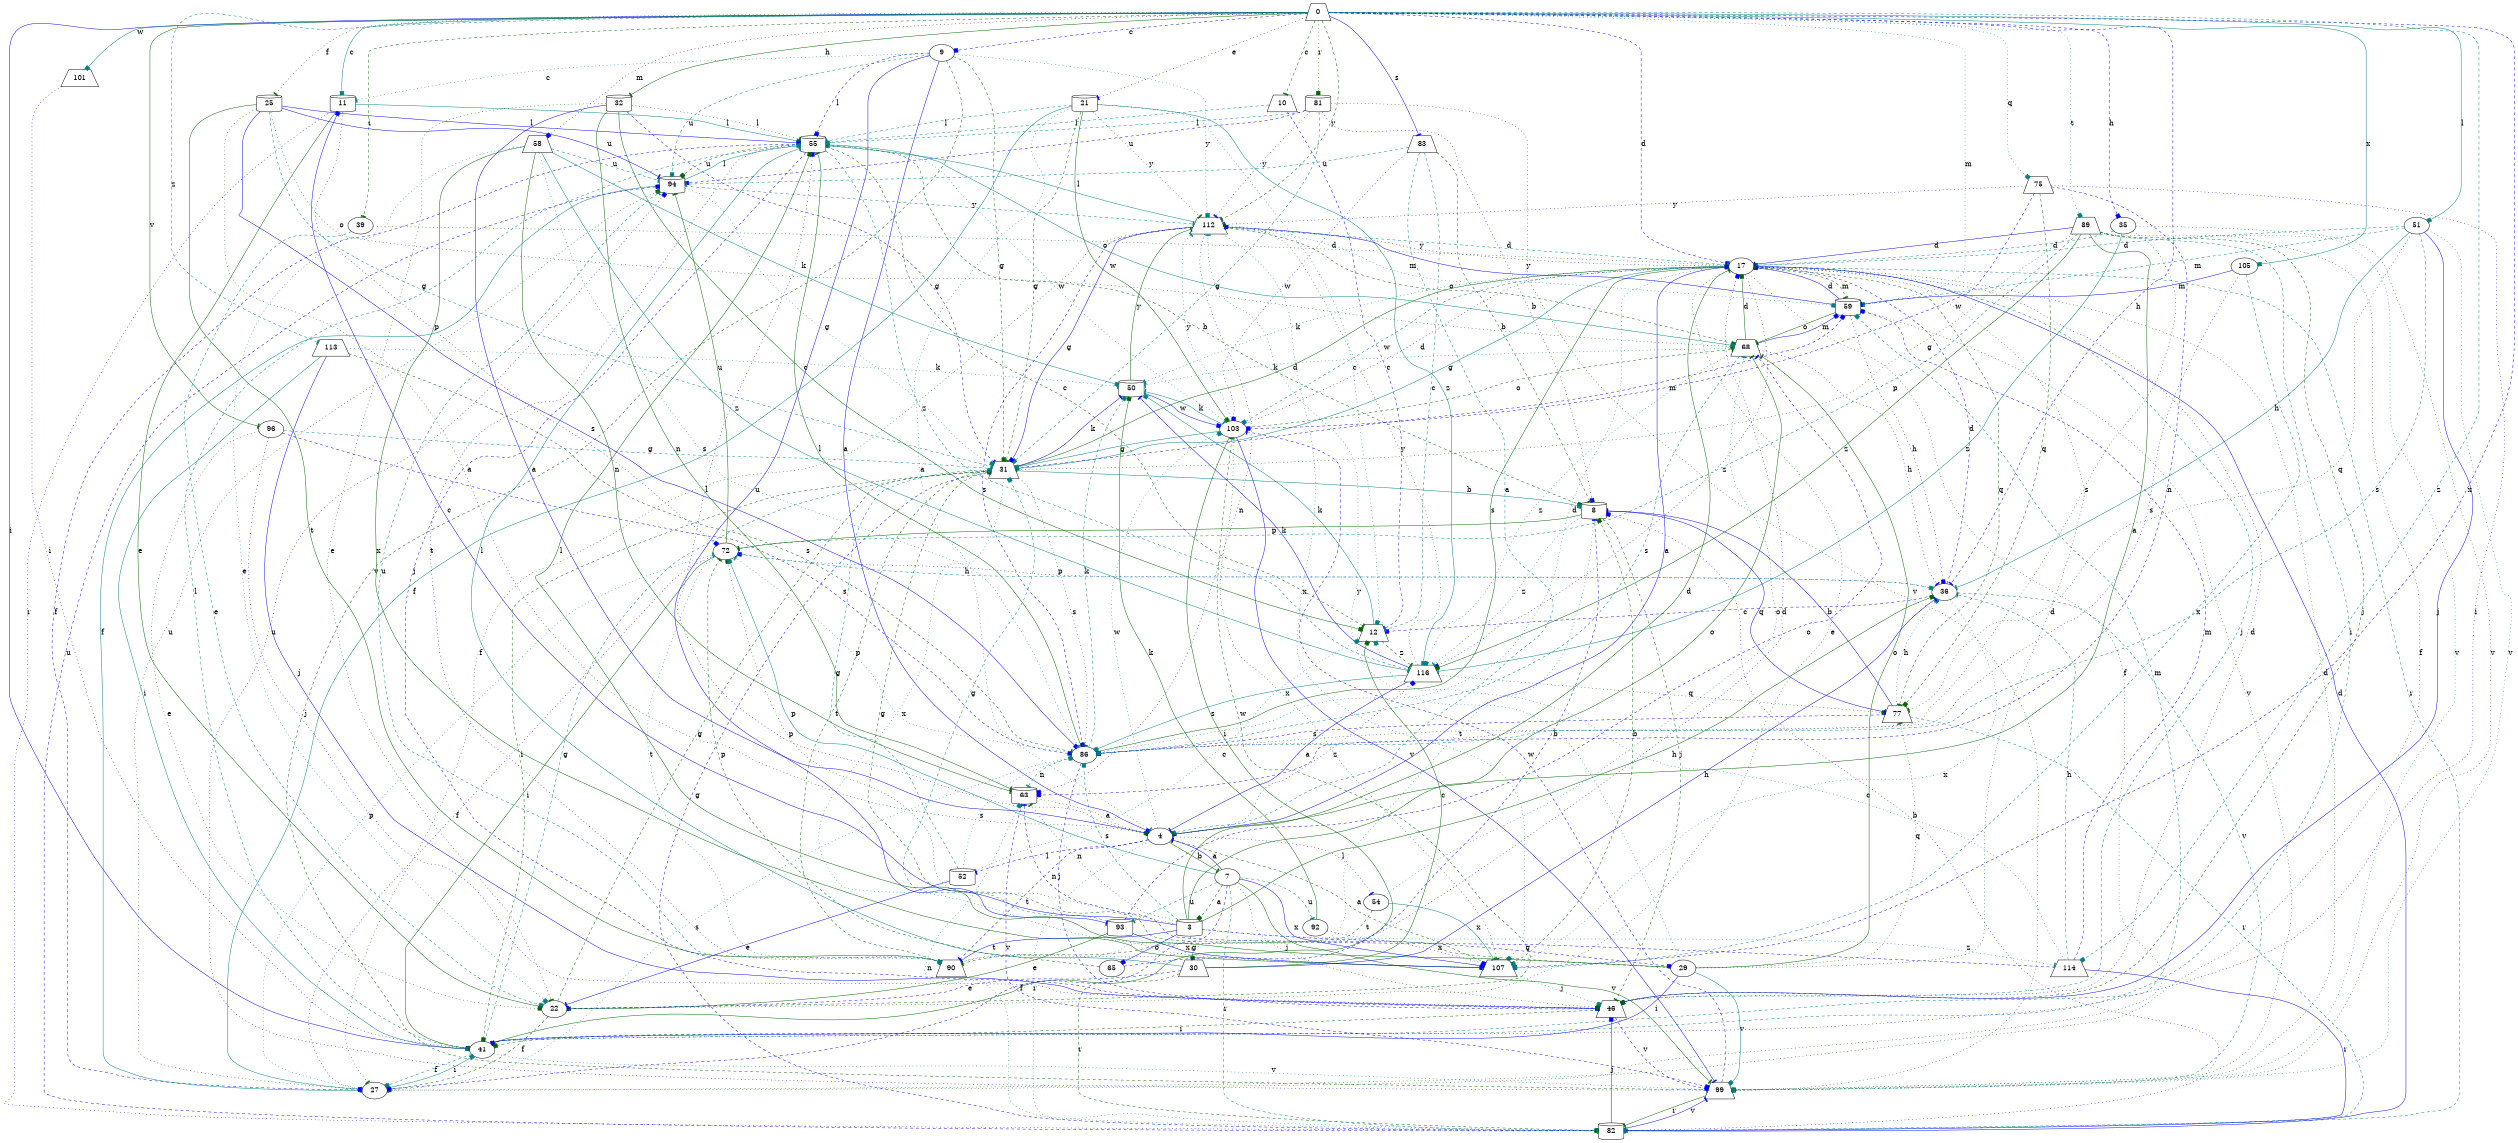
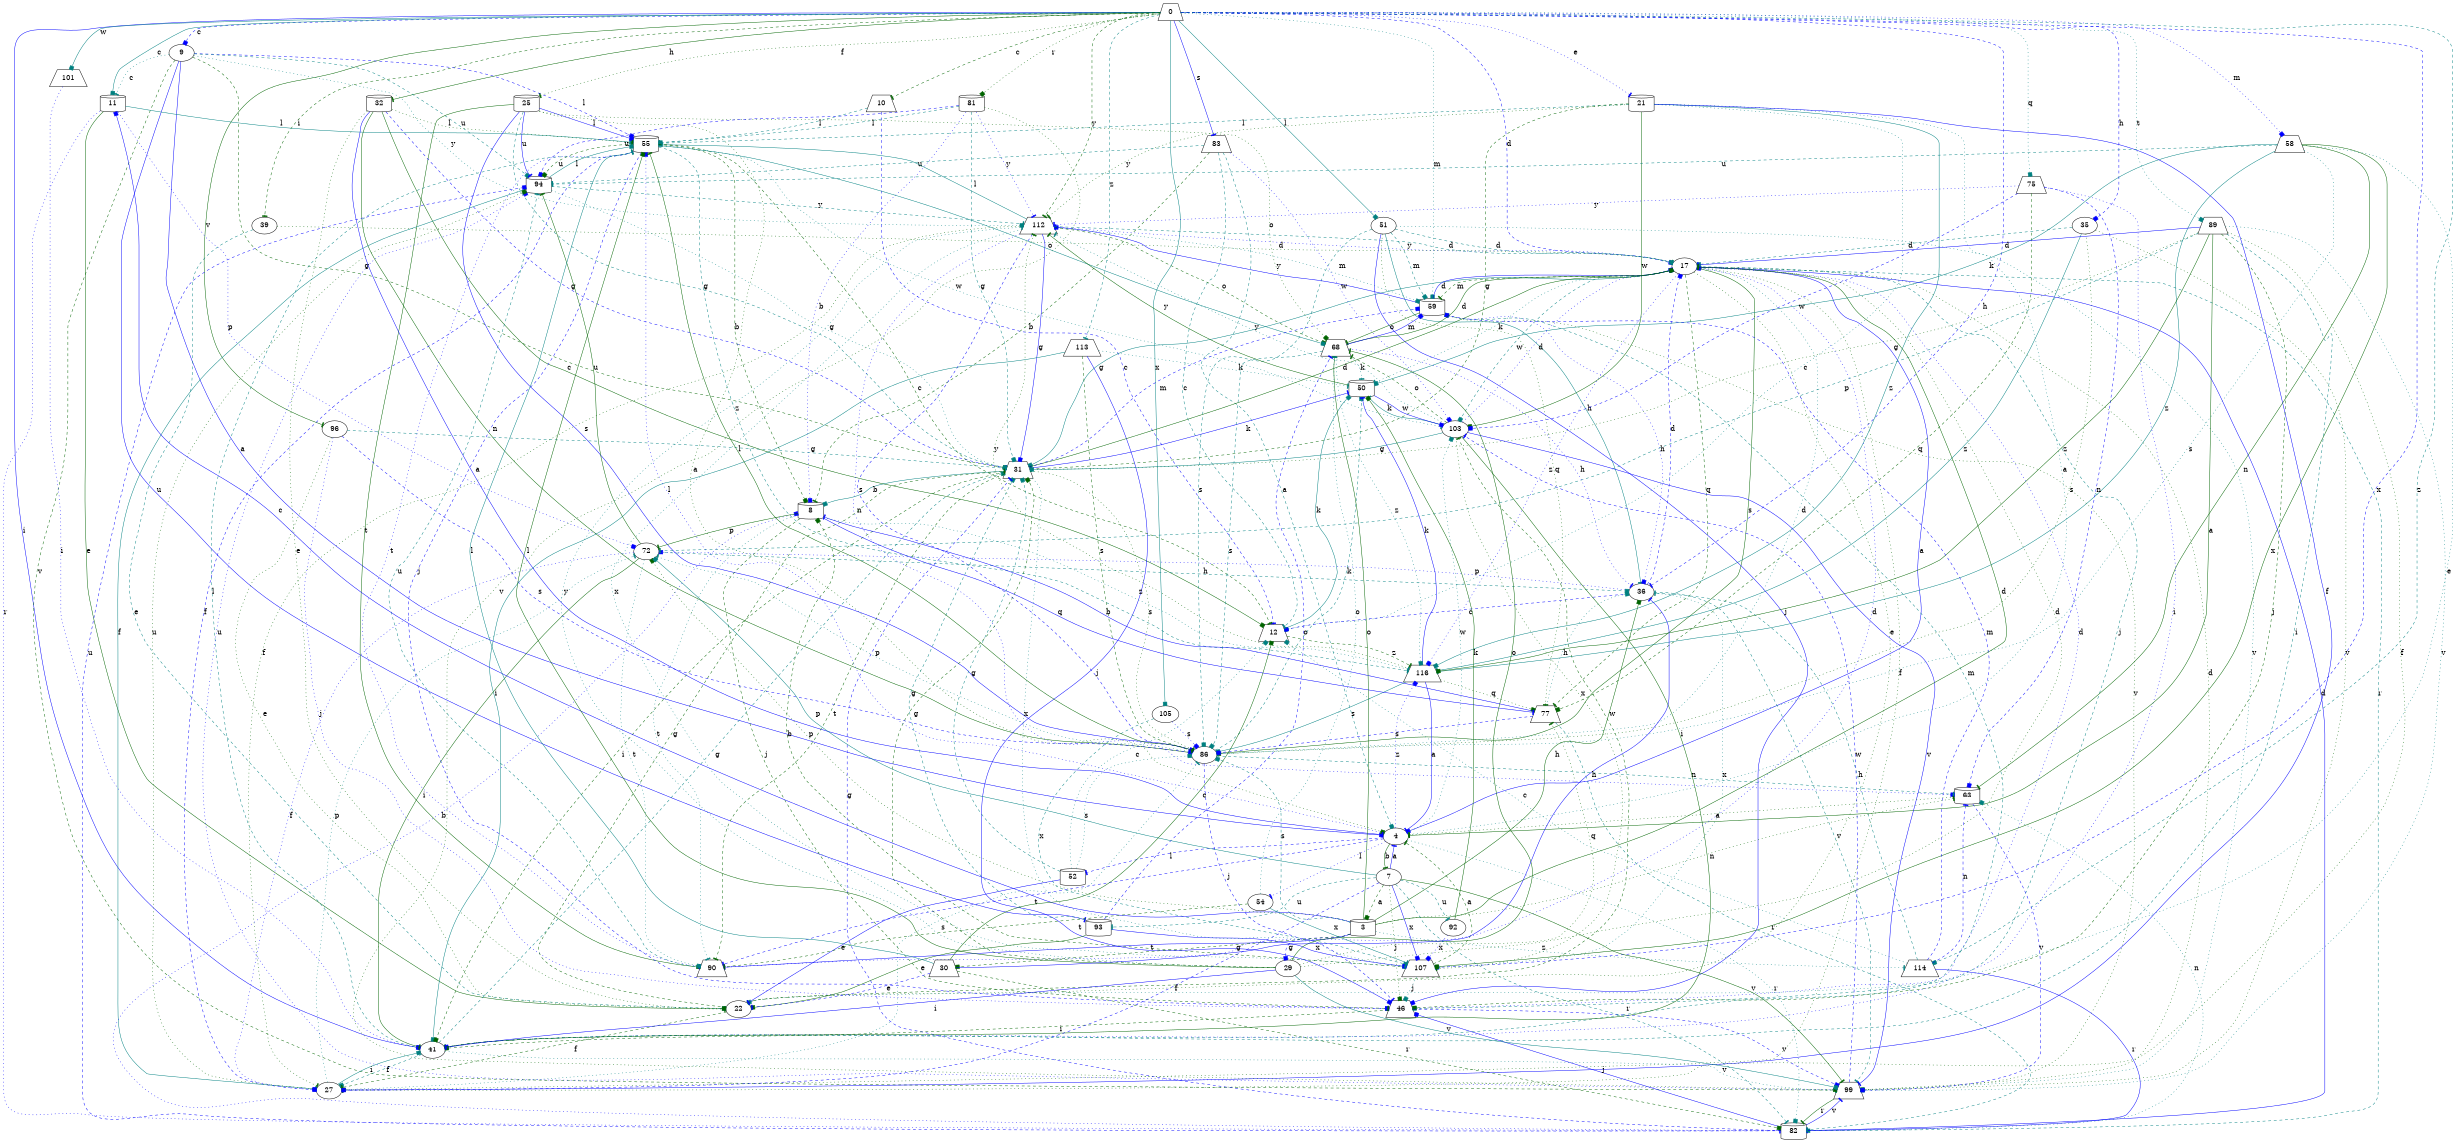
(2058, 296) -> none
(721, 510) -> (650, 573)
(487, 536) -> (1954, 1035)
(1112, 968) -> none
